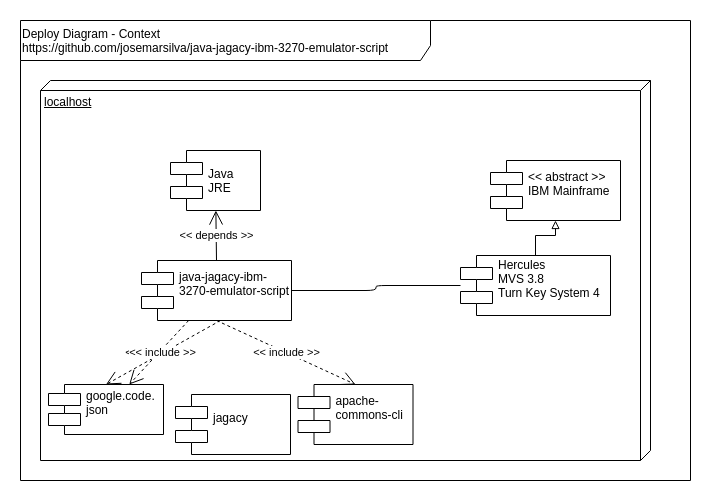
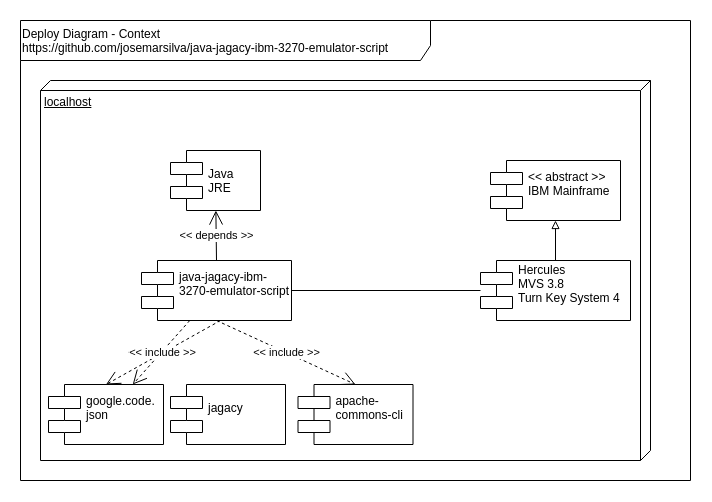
(536, 286) -> (556, 291)
(106, 410) -> (106, 415)
(233, 425) -> (228, 415)
